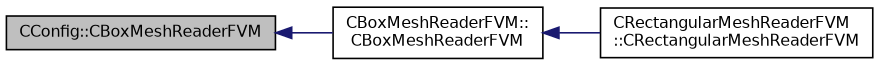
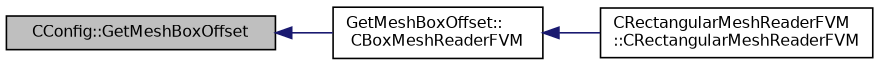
(141, 33) -> (141, 33)
(438, 33) -> (438, 33)
